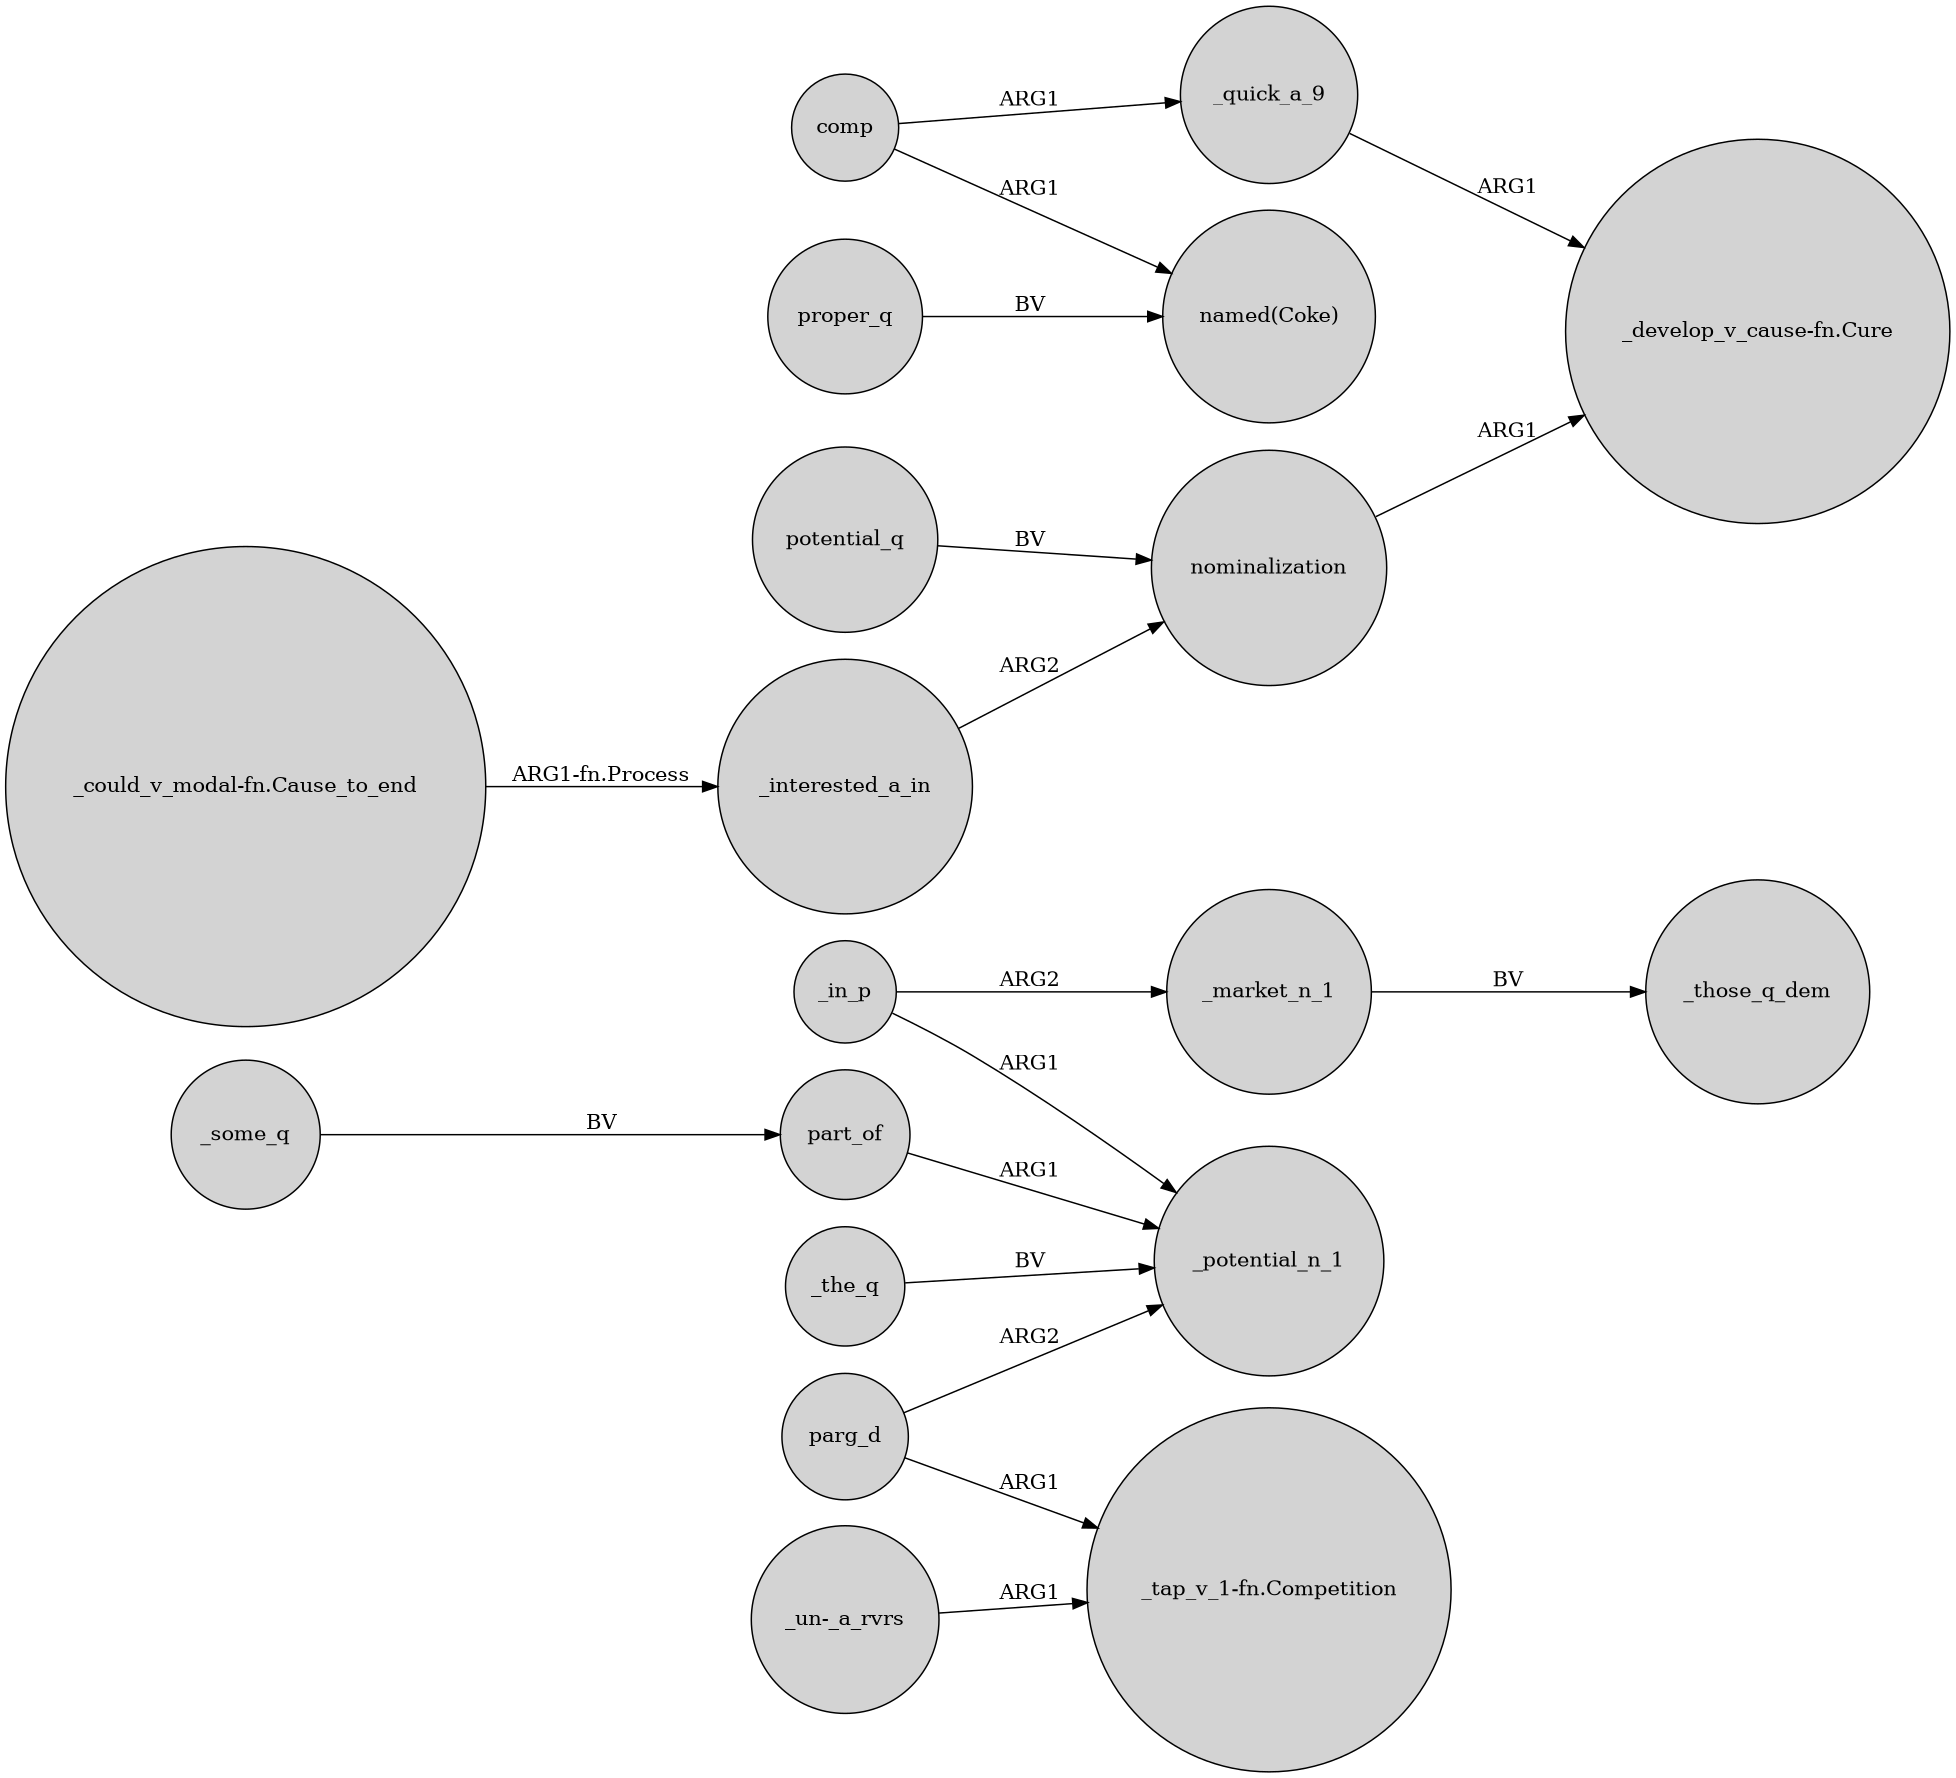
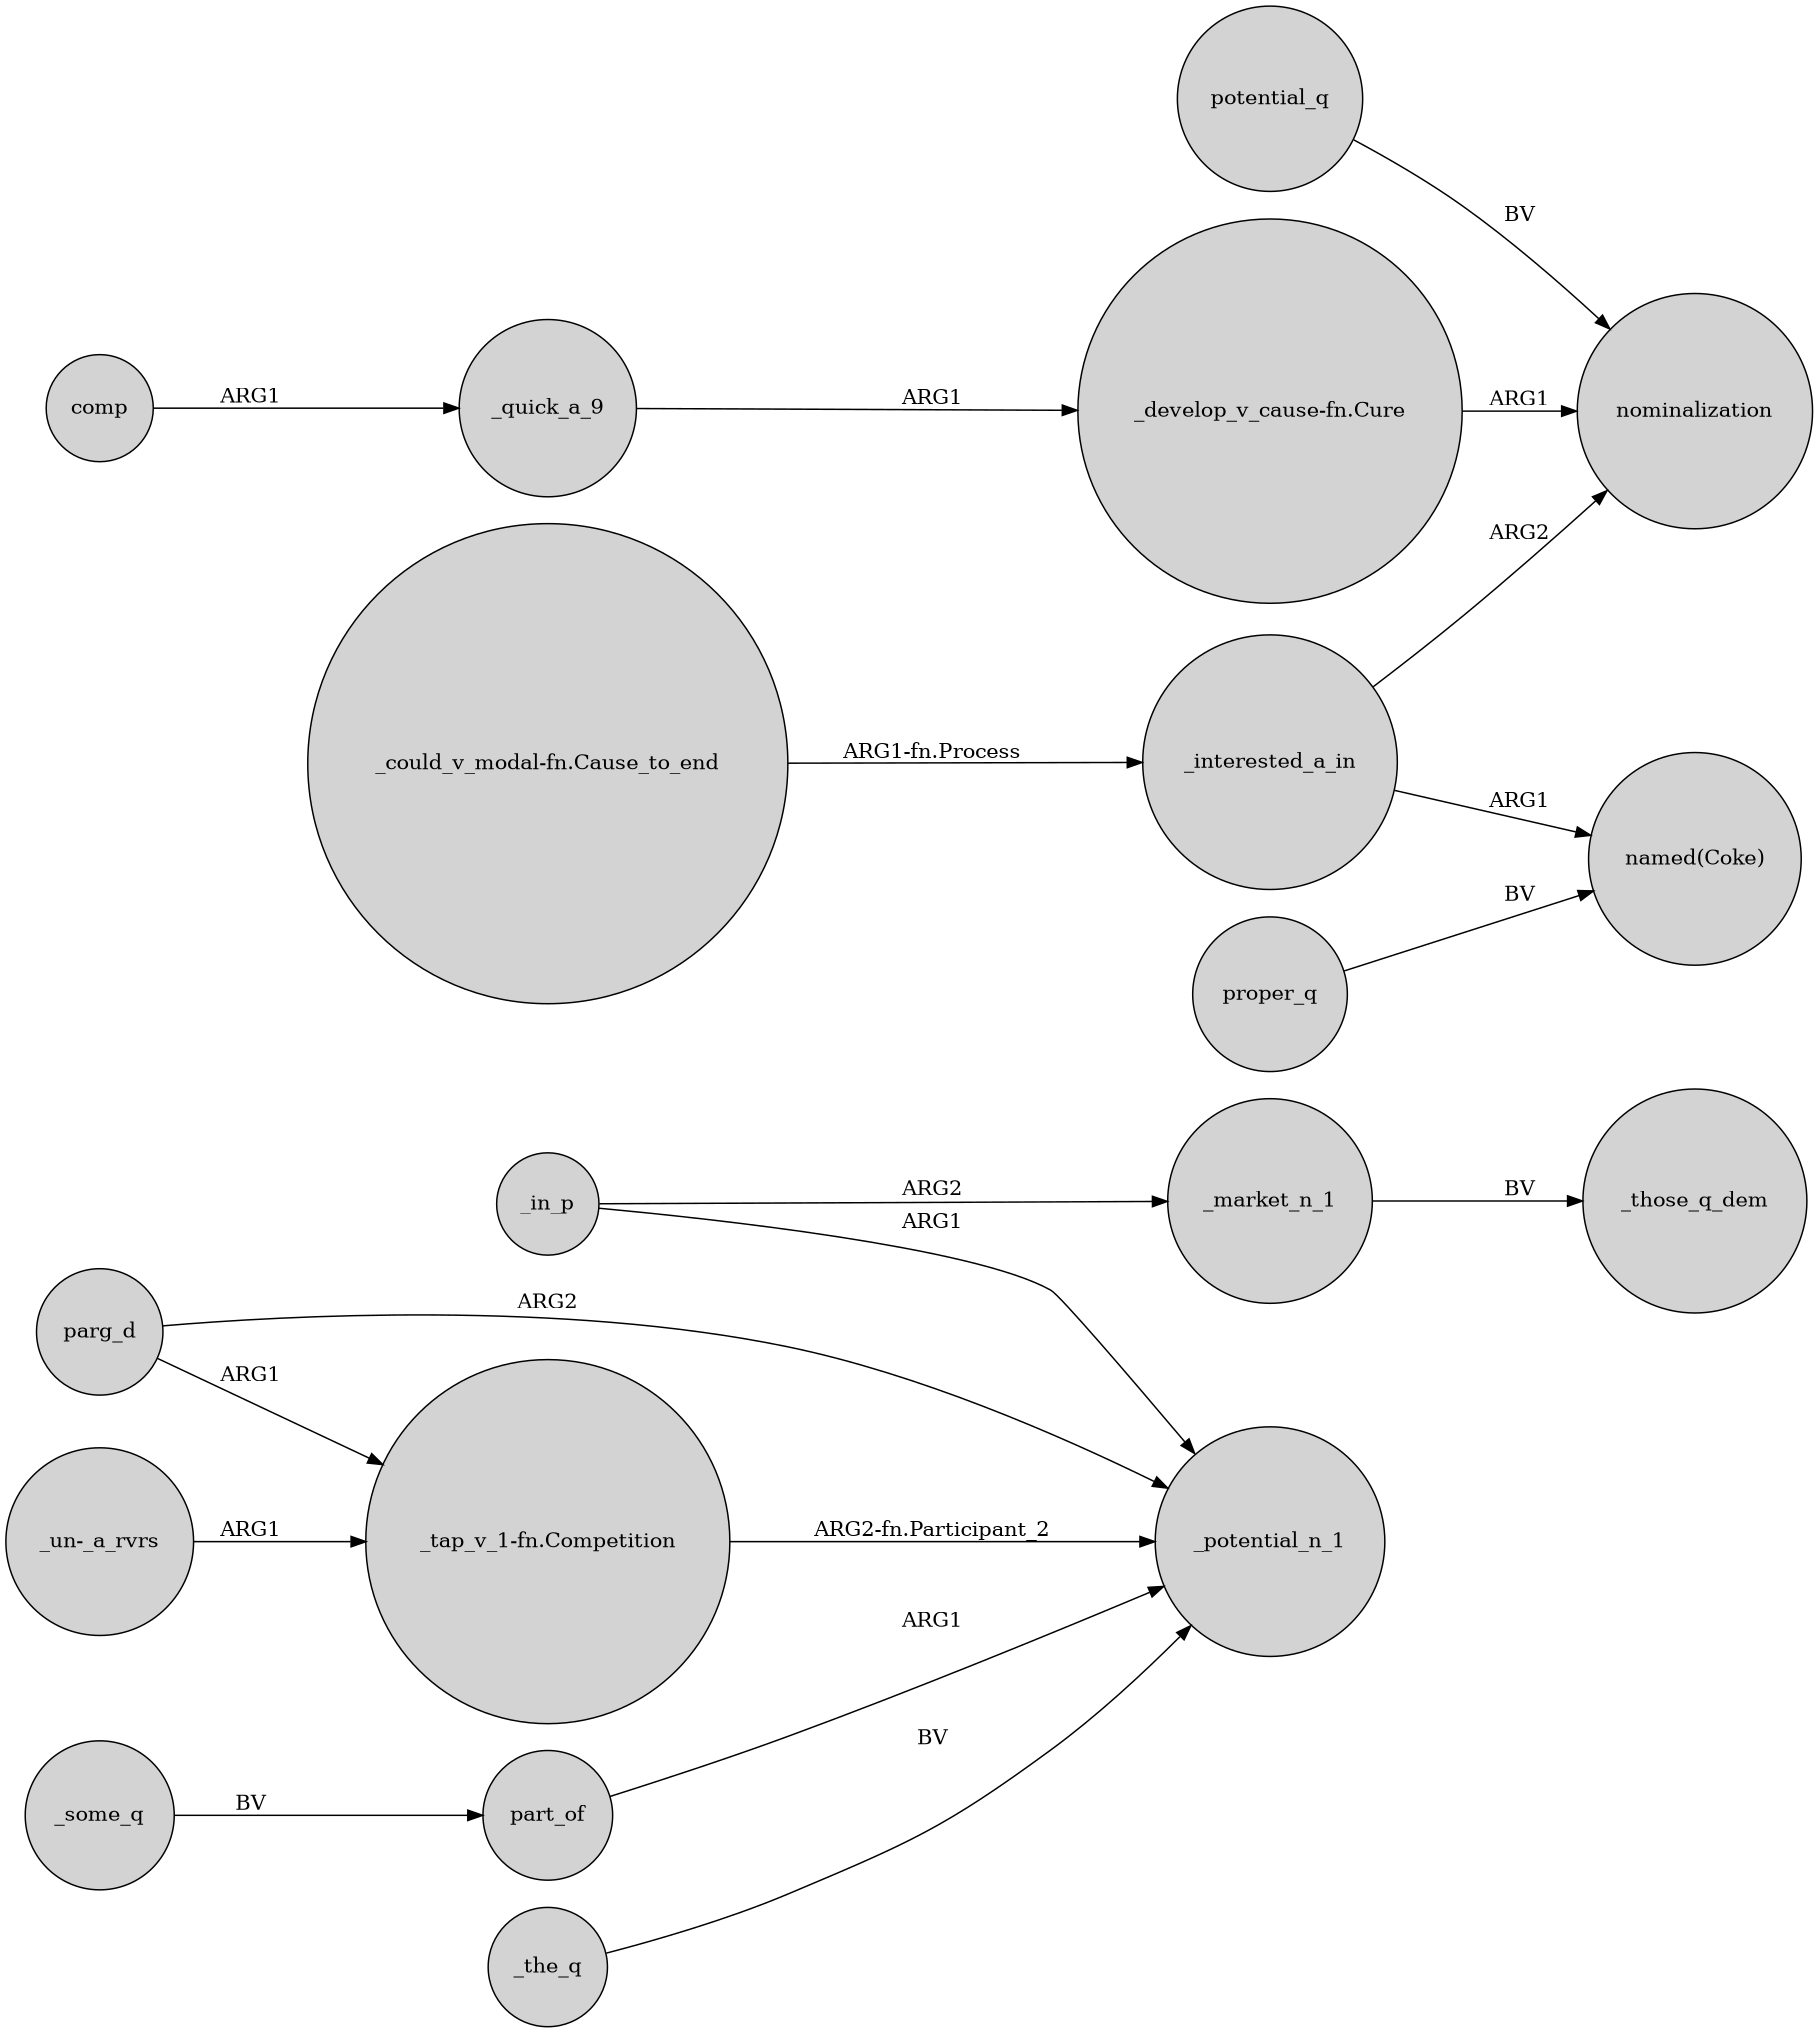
(1026, 208) -> (1485, 811)
(1473, 469) -> (1512, 411)
none -> (935, 1542)
